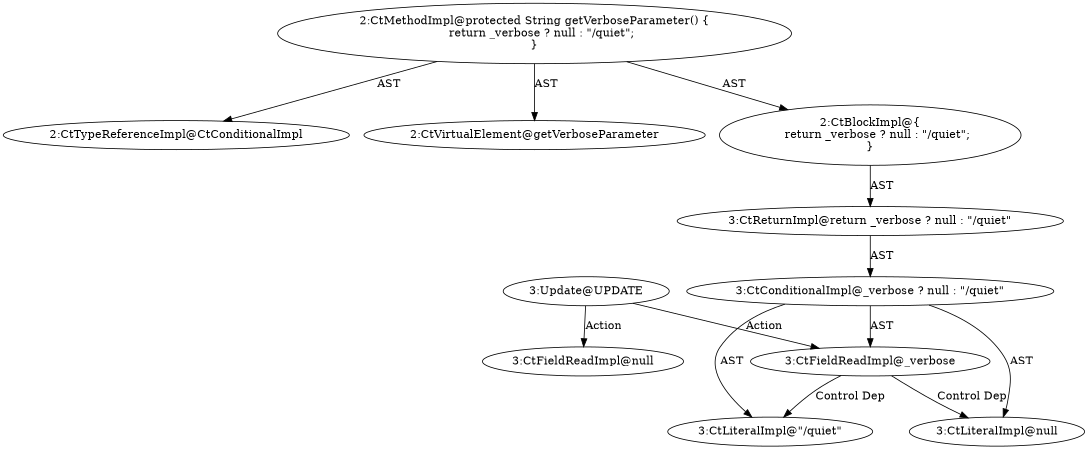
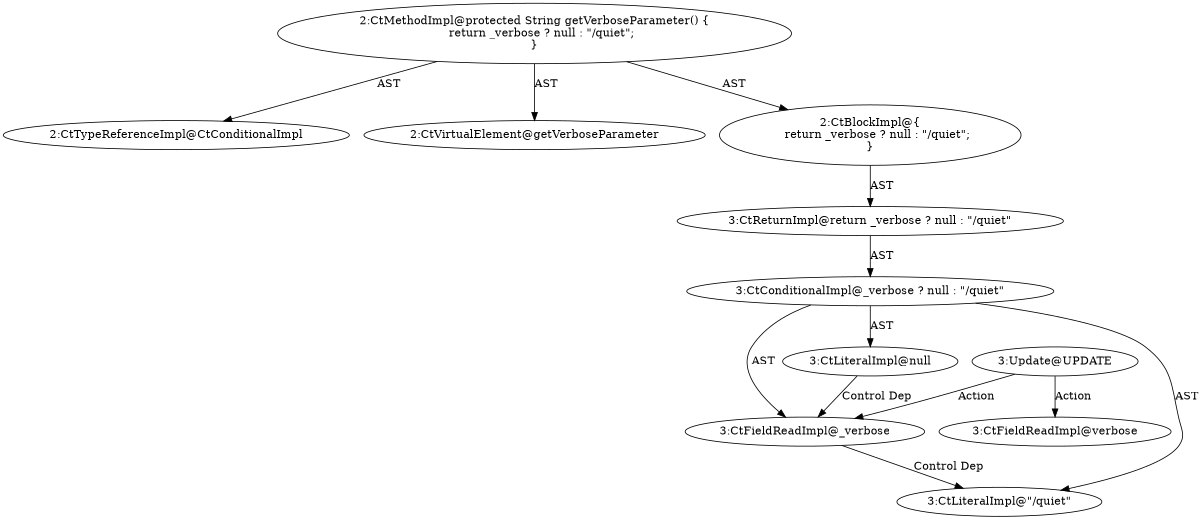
(583, 361) -> (1055, 432)
(926, 396) -> (840, 394)
